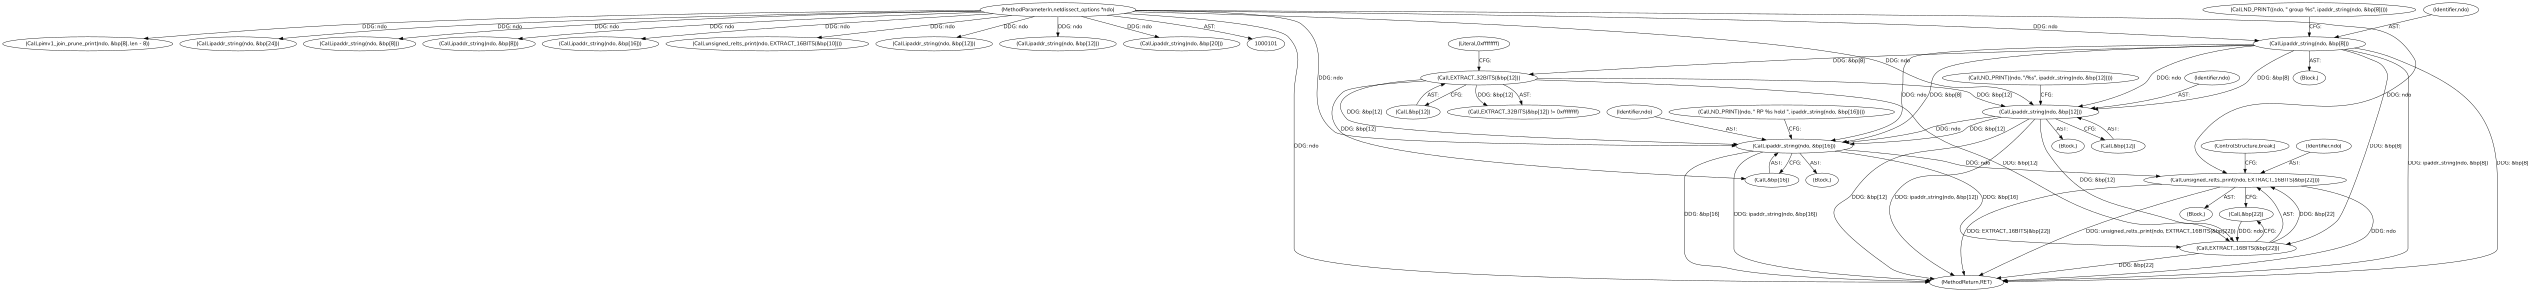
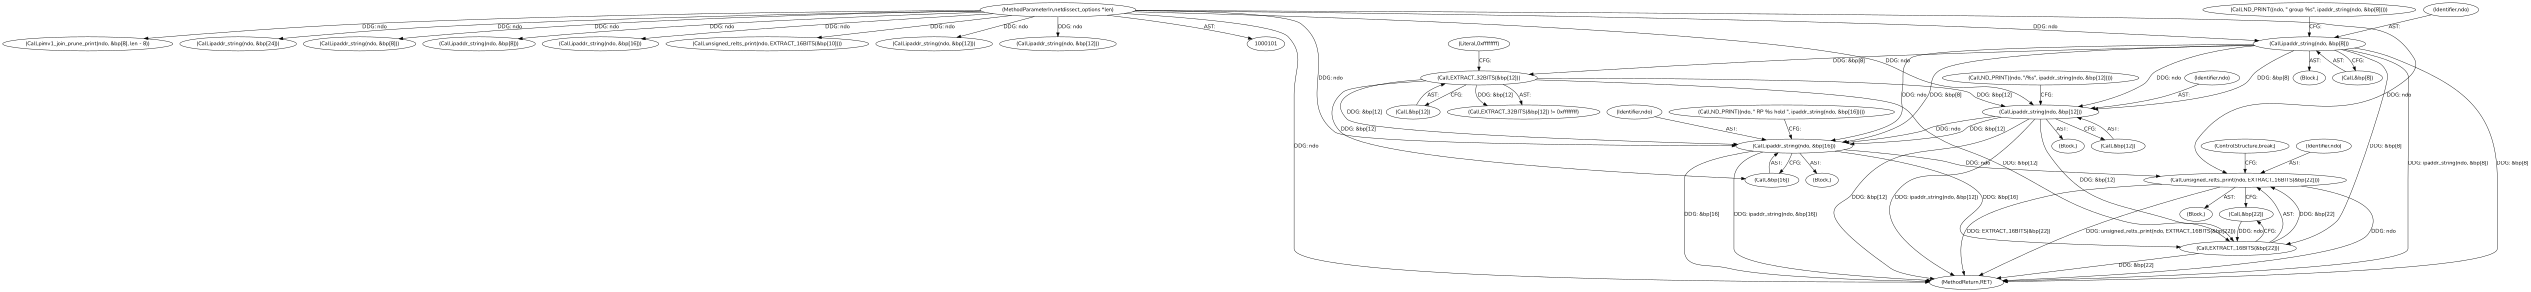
(1058, 10) -> (1058, 10)
(1182, 44) -> none
none -> (2357, 78)
